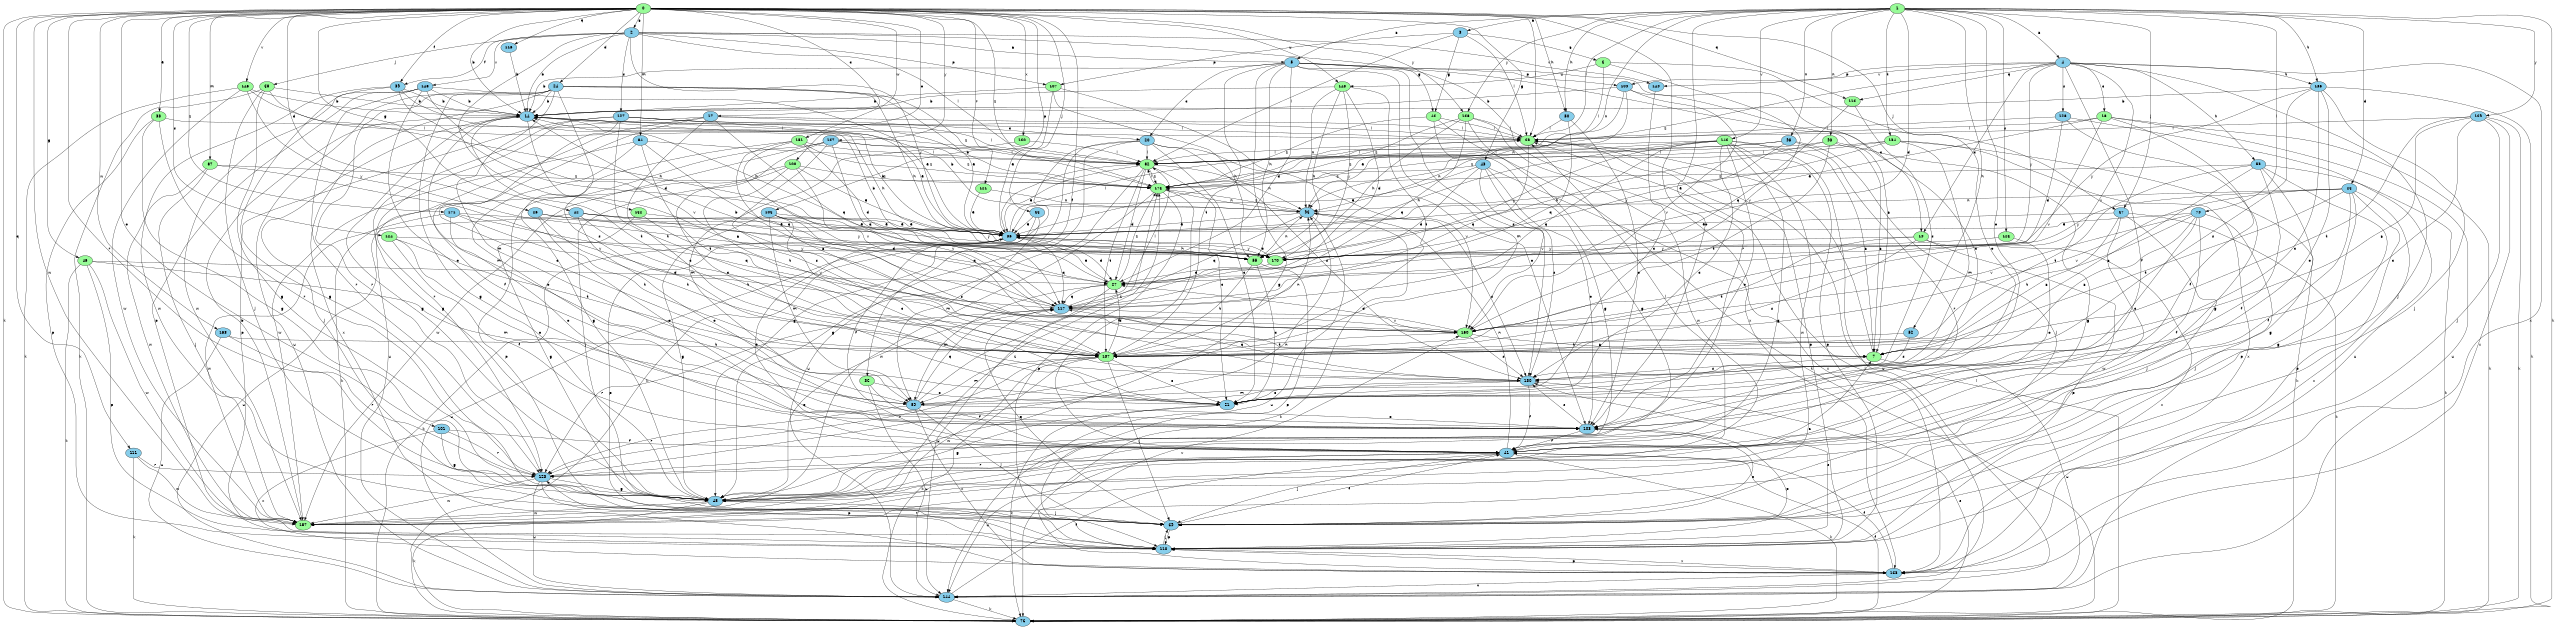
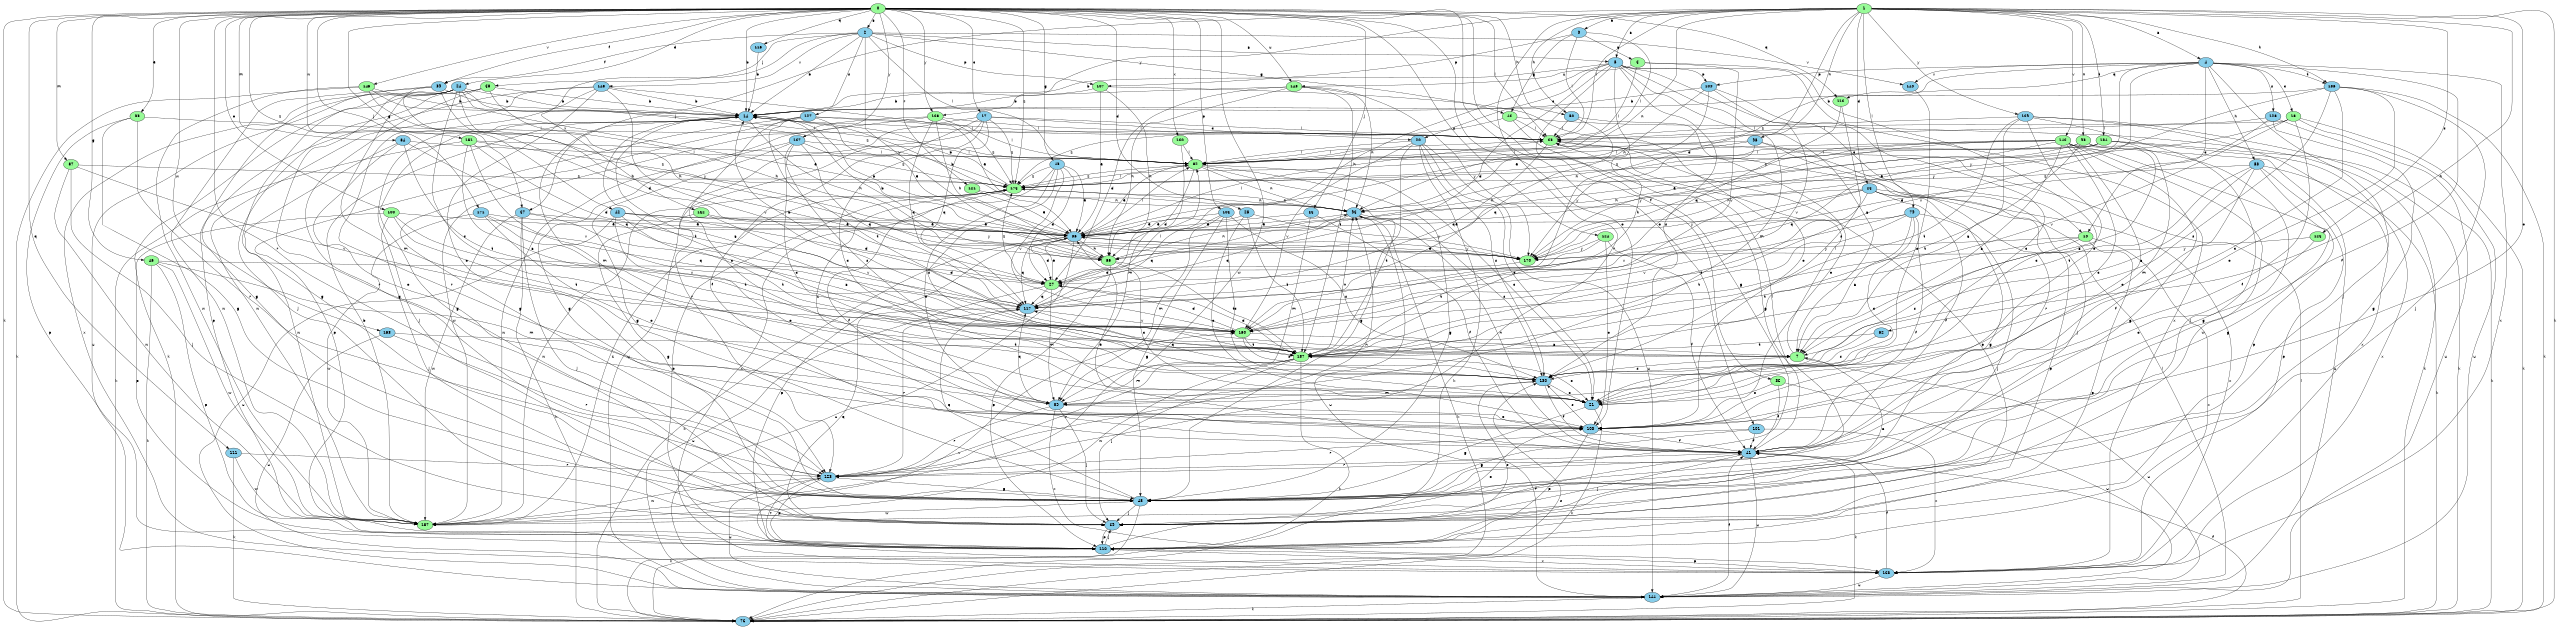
(886, 179) -> (1010, 146)
